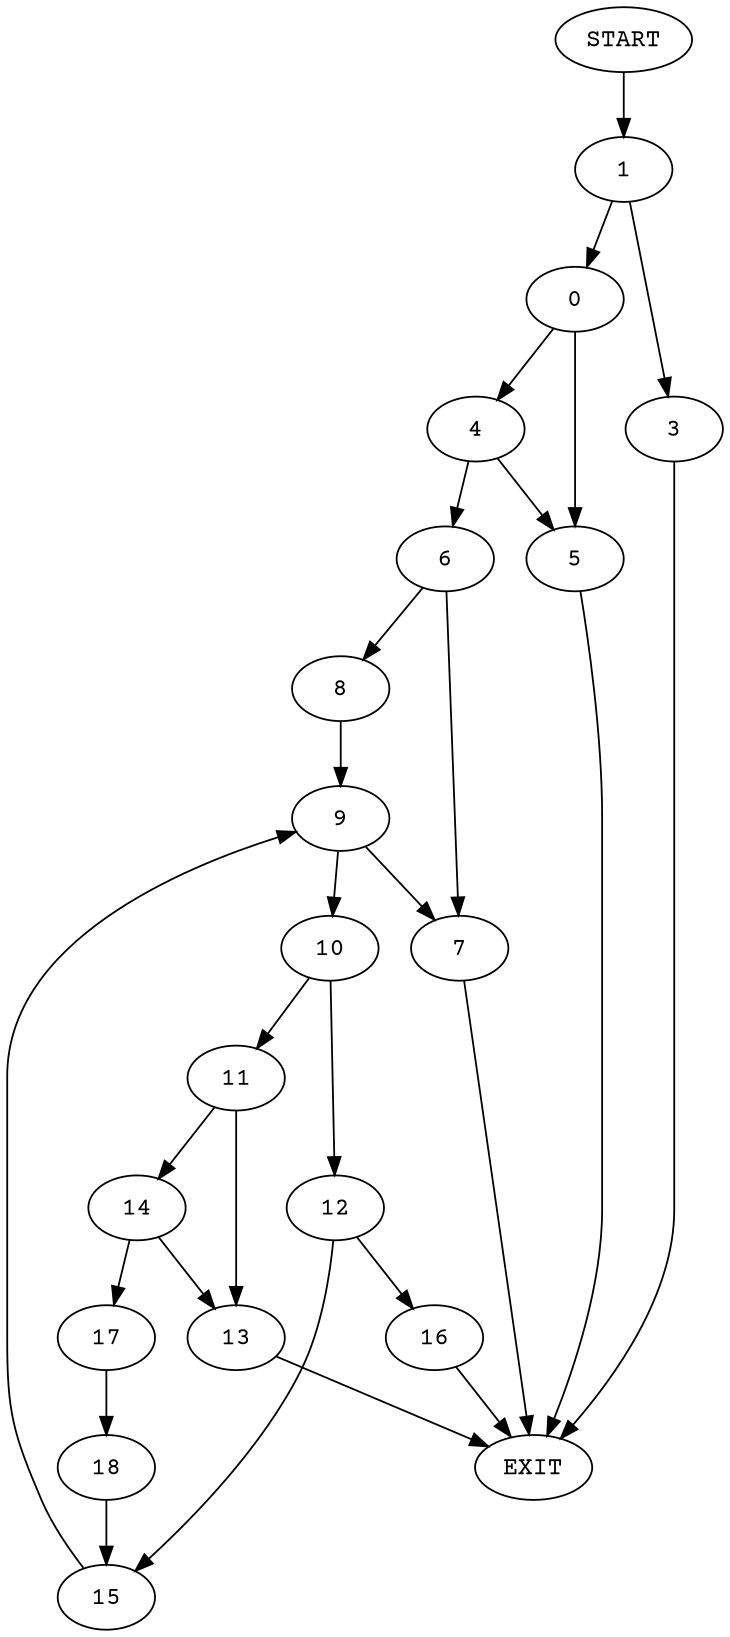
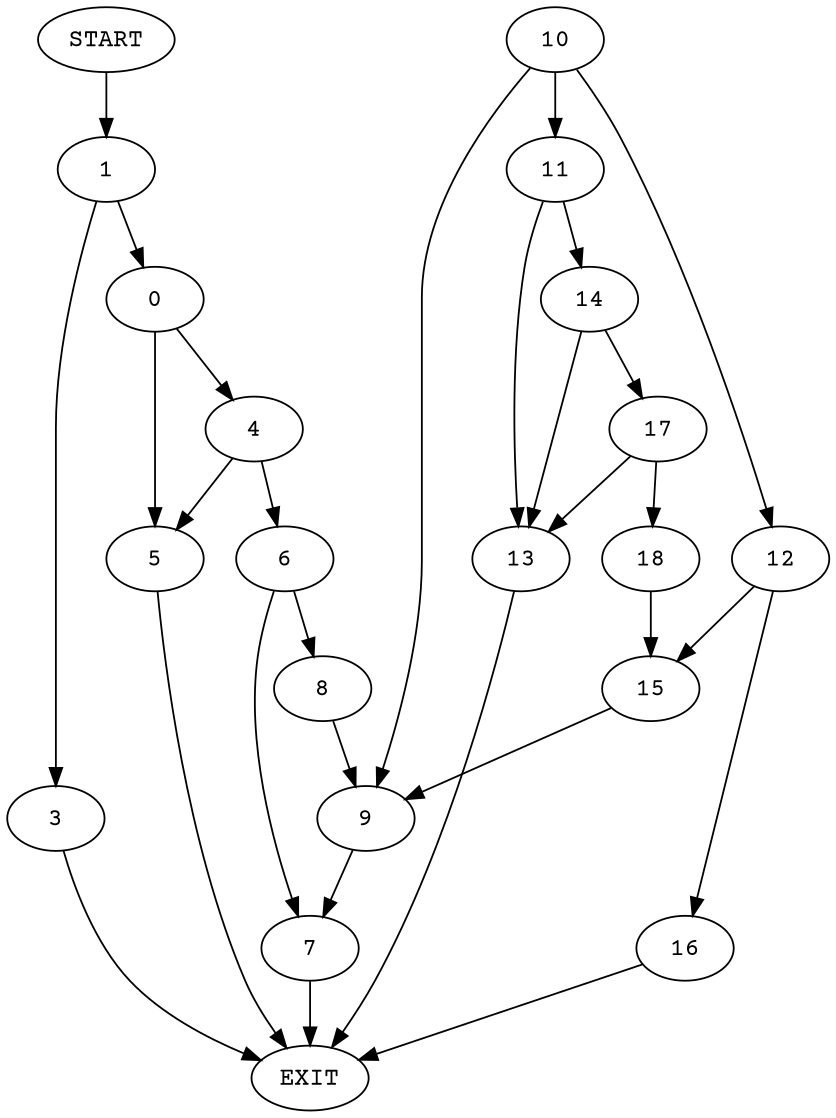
none -> (596, 488)
(336, 875) -> (422, 406)
